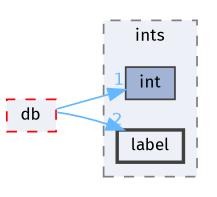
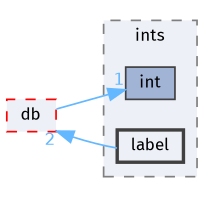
(82, 117) -> (93, 143)
